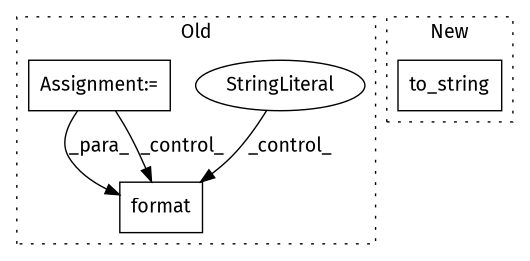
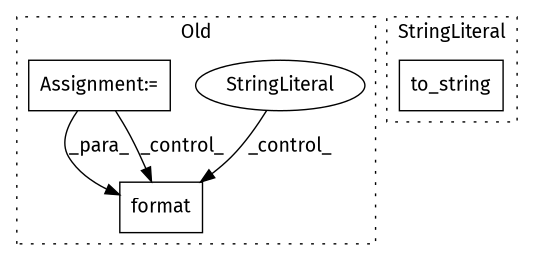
(450, 33) -> (452, 33)
